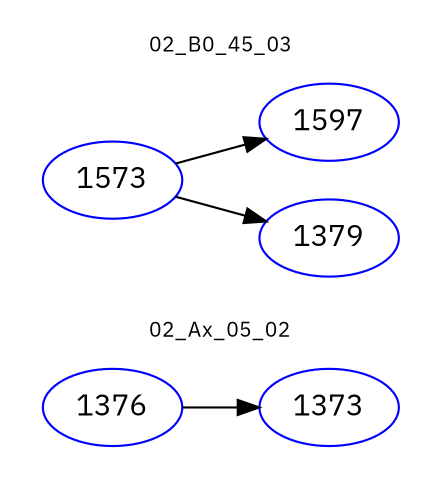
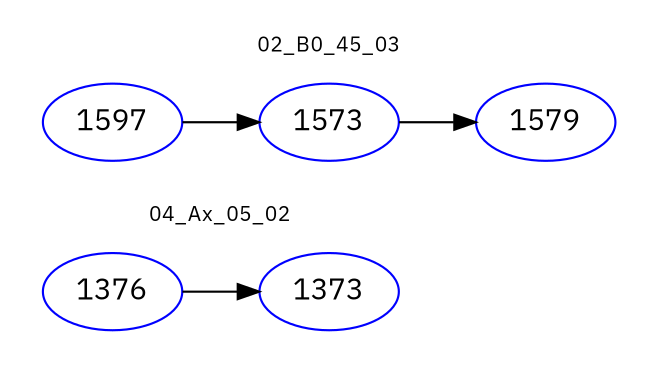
(210, 154) -> (210, 122)
(329, 238) -> (546, 122)
(221, 331) -> (221, 216)
